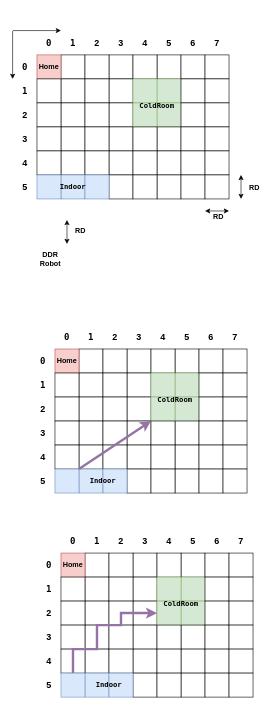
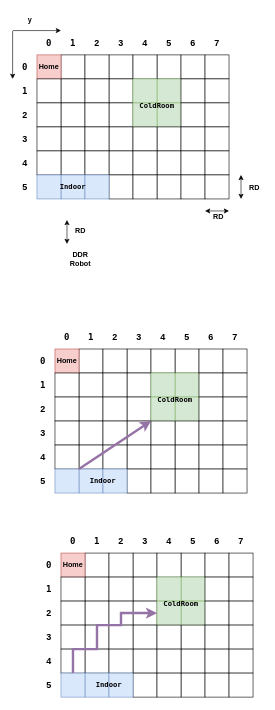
none -> (30, 19)
(50, 260) -> (80, 260)
